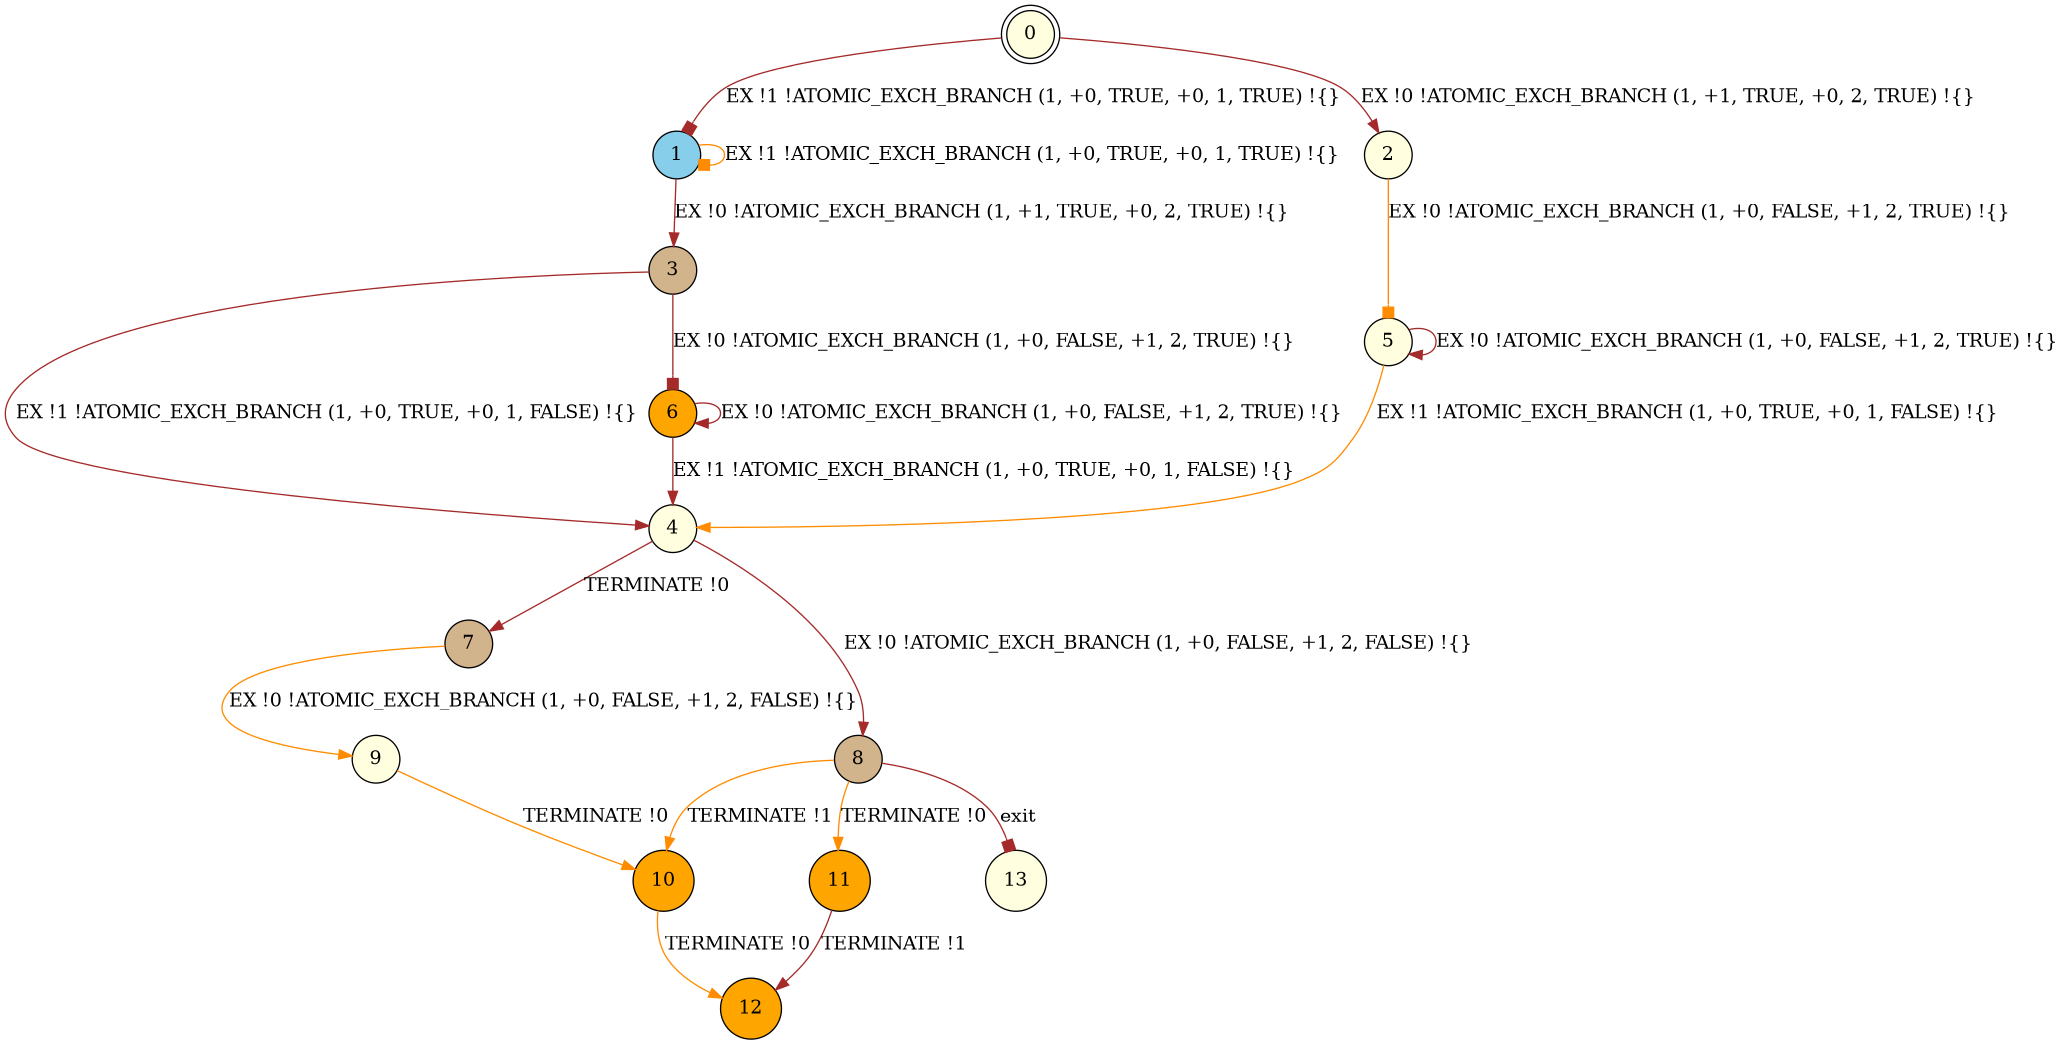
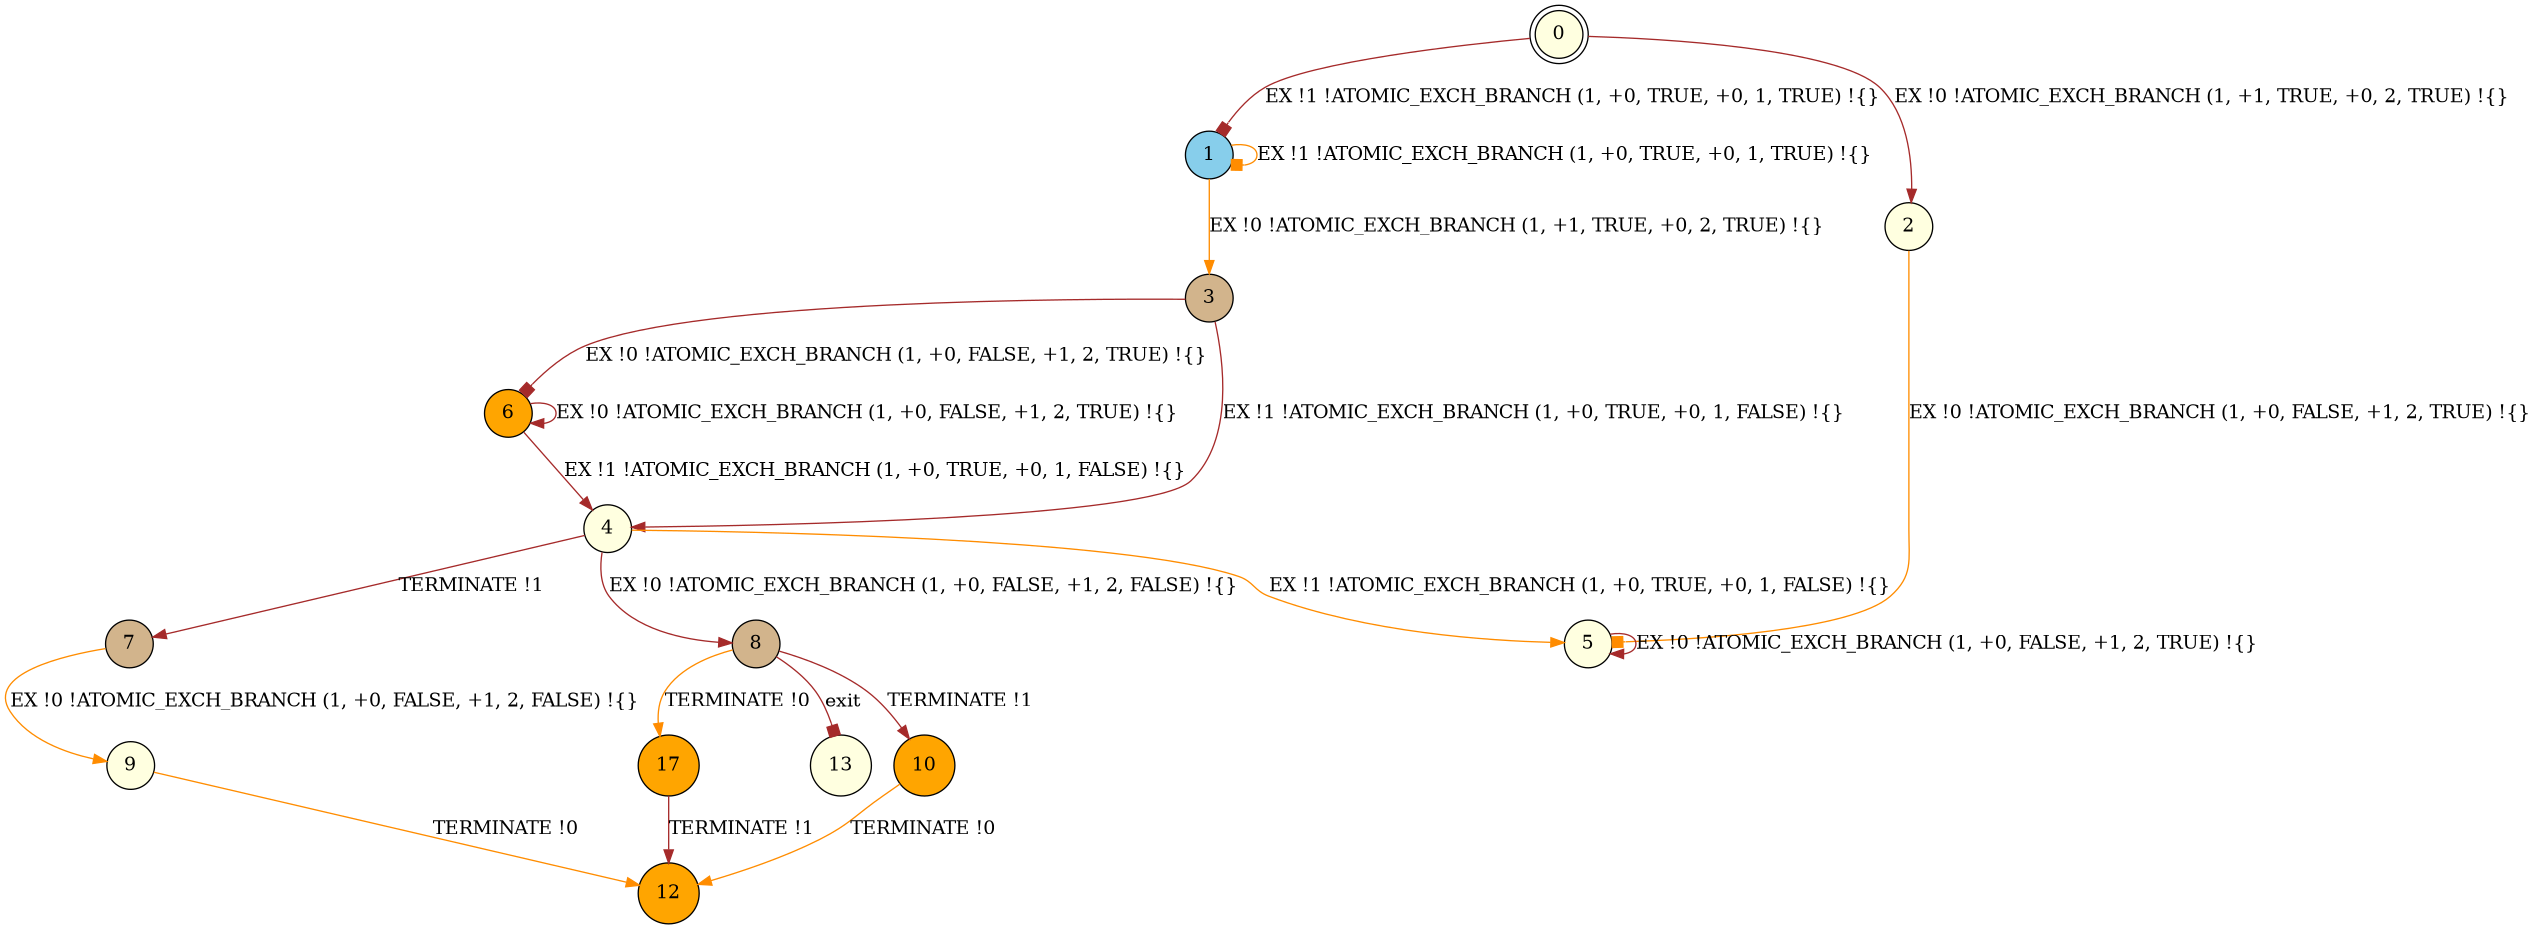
(675, 206) -> (1209, 220)
(1081, 515) -> (1098, 552)
(657, 586) -> (471, 586)
(739, 777) -> (848, 679)
(509, 821) -> (390, 827)
(840, 881) -> (669, 766)
